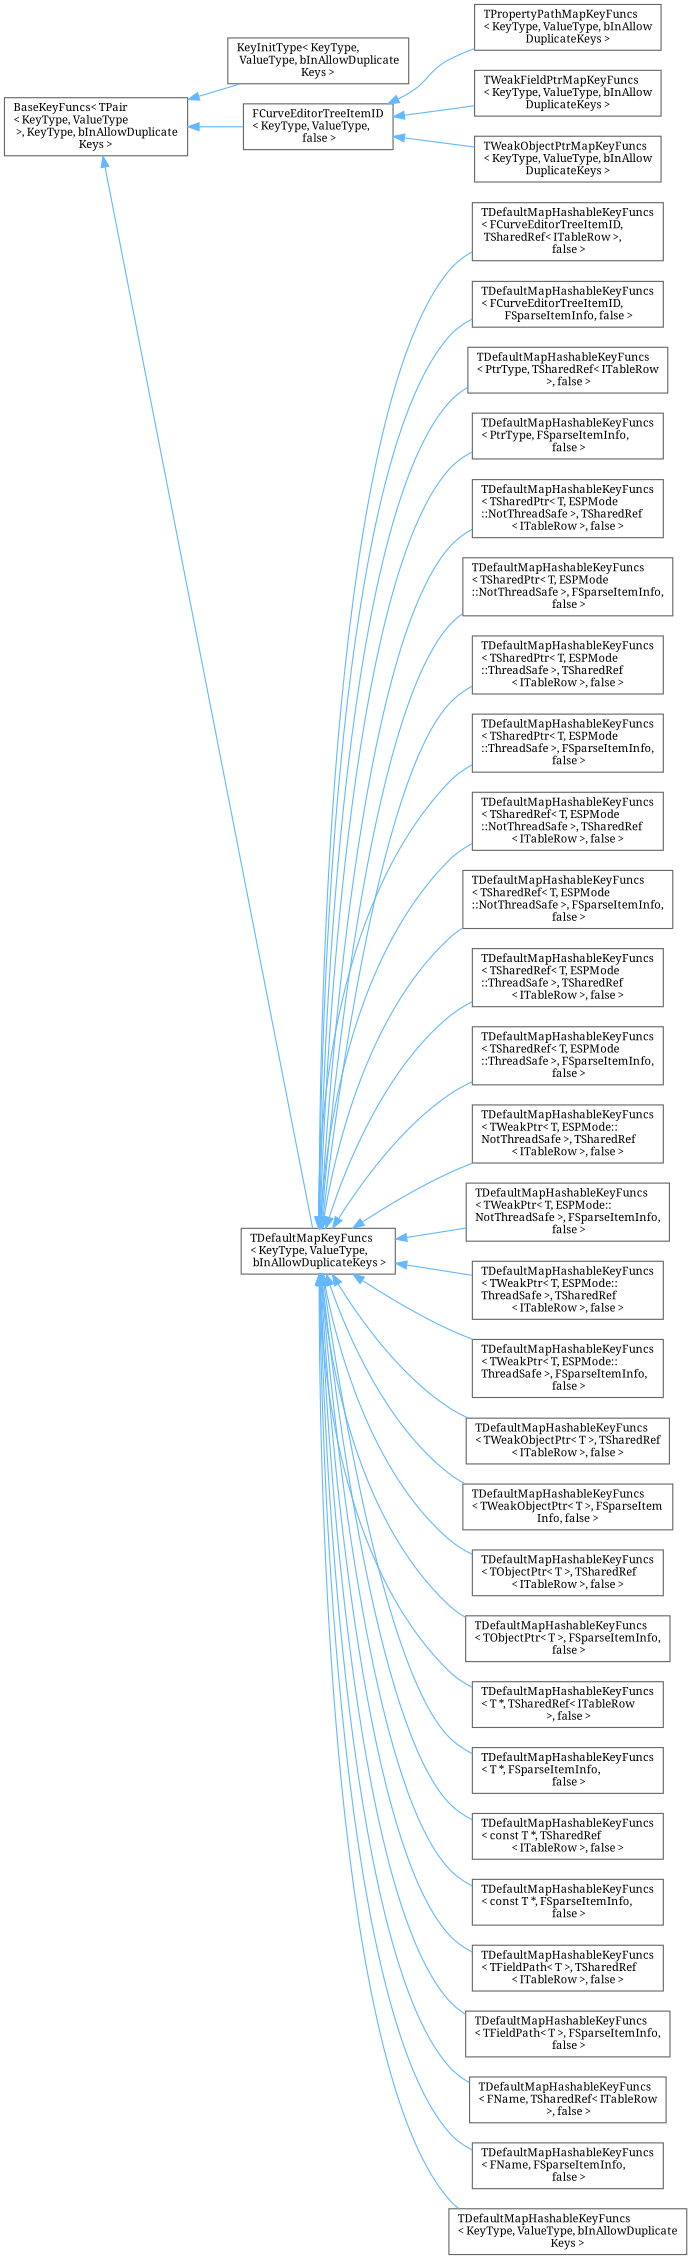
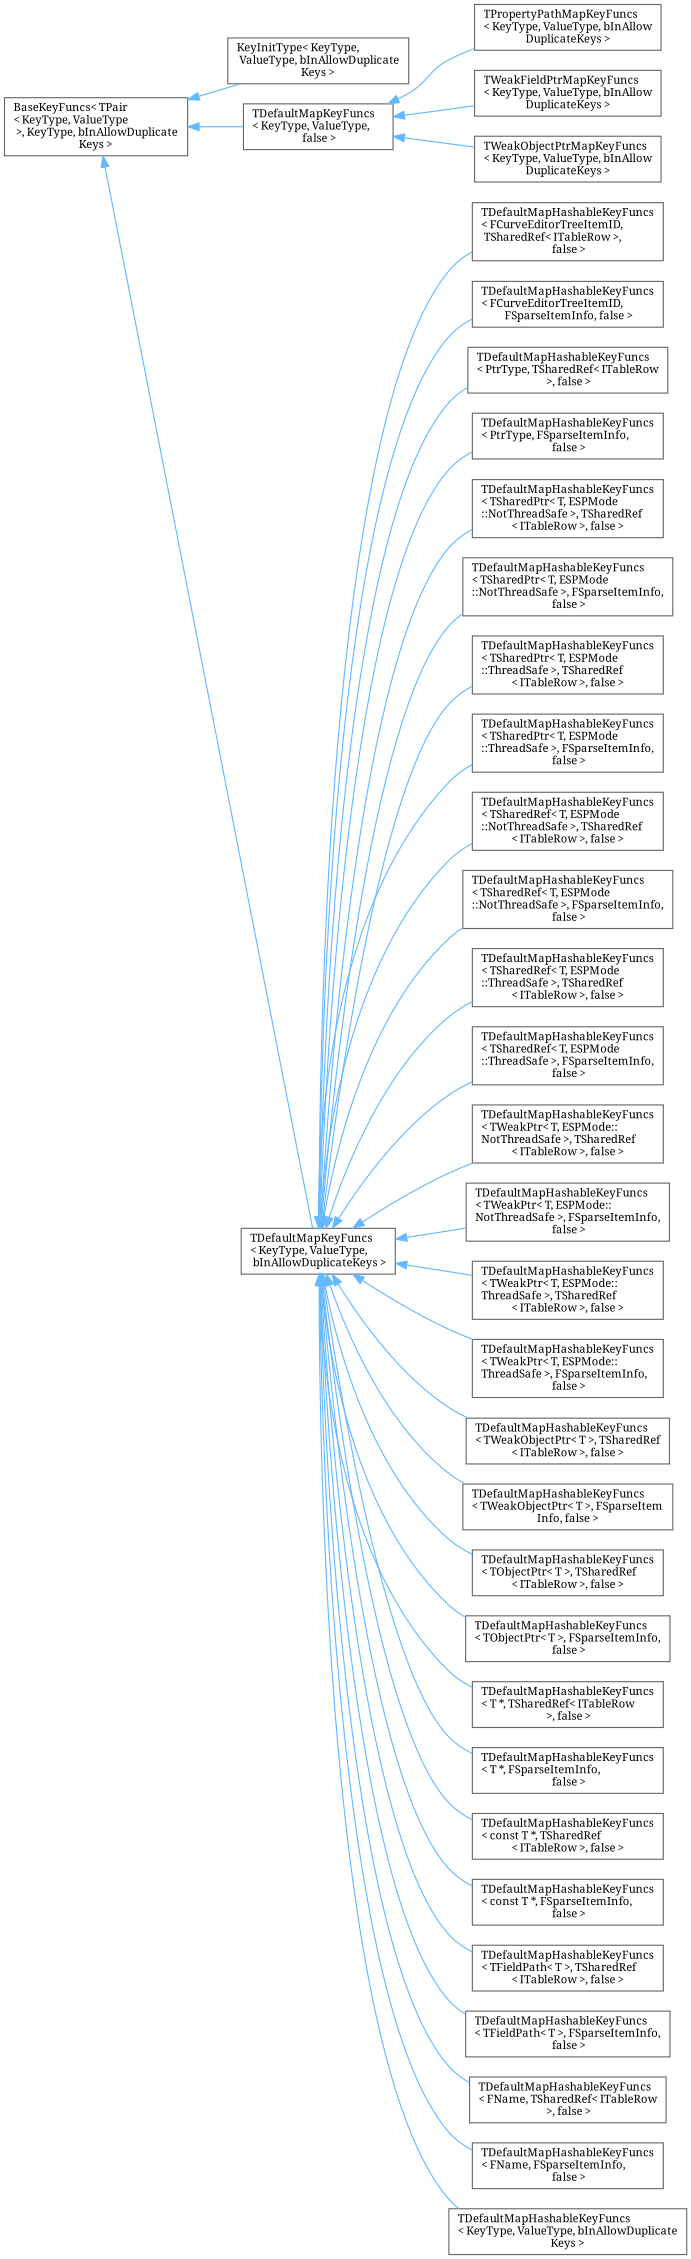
(318, 127) -> (318, 127)
